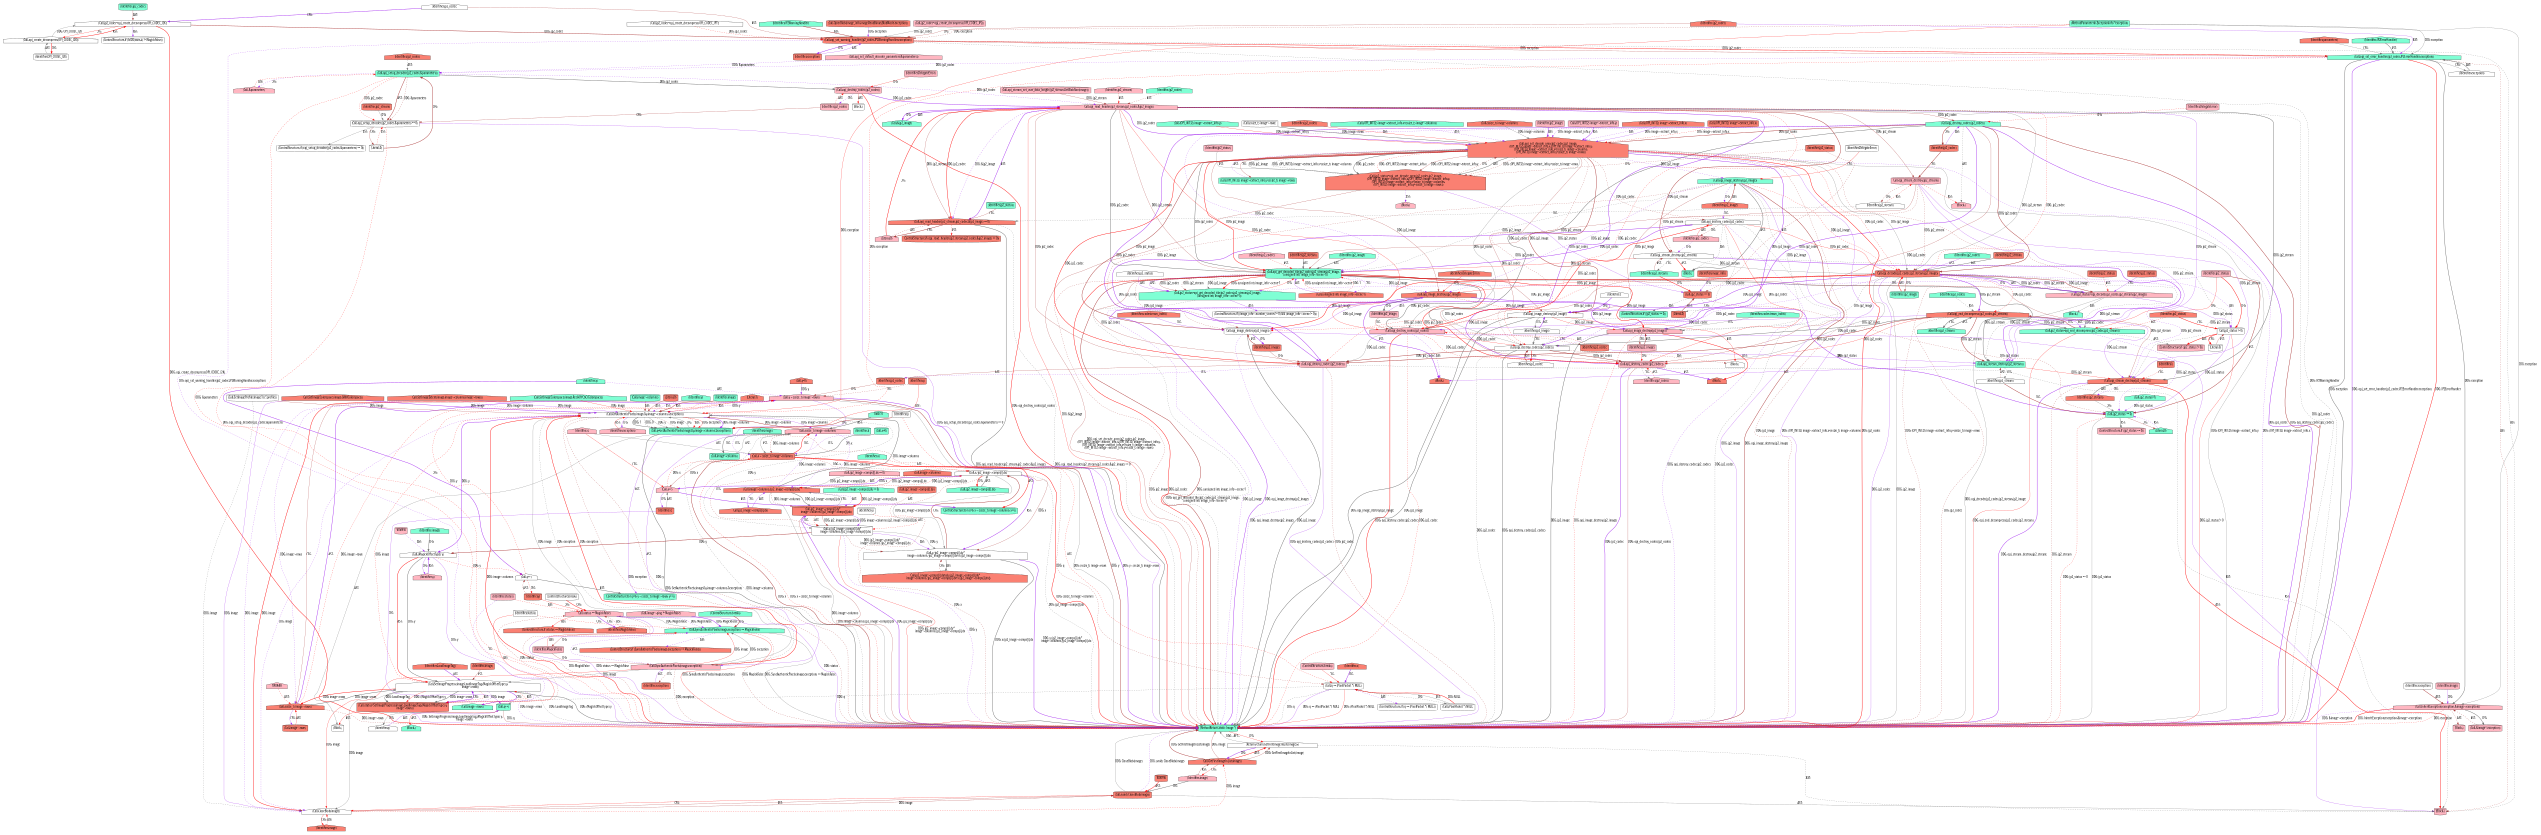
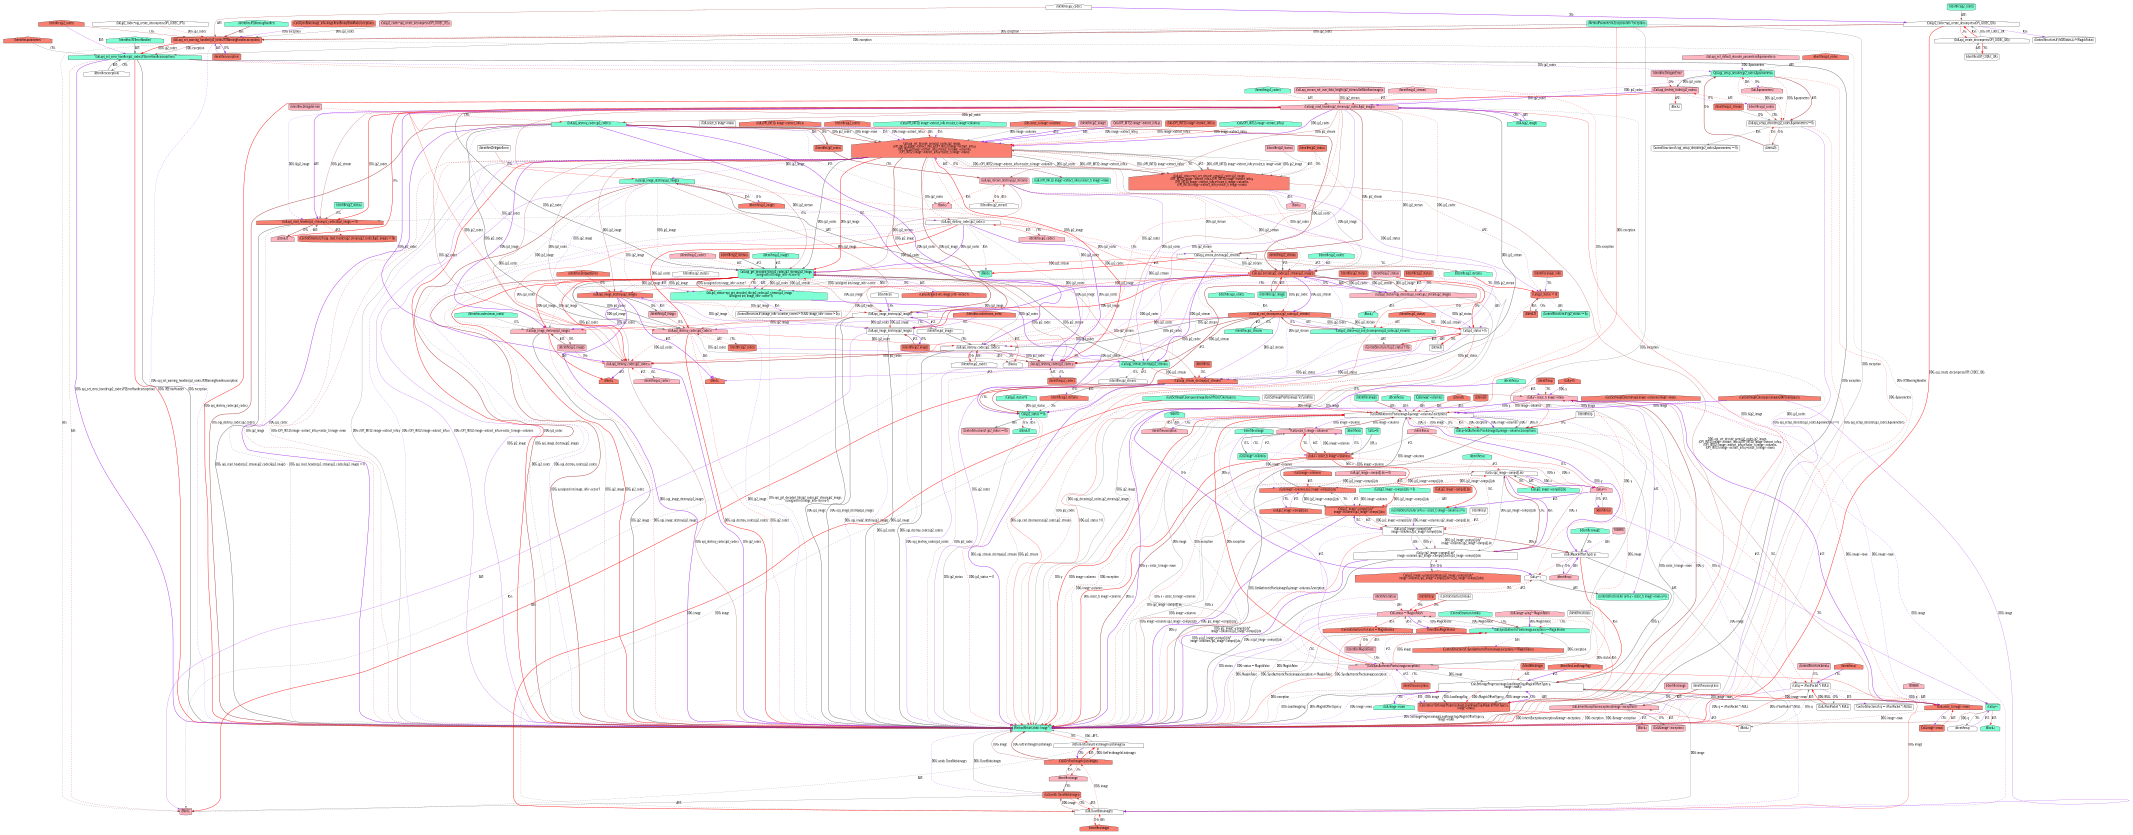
none -> (1535, 404)
(615, 714) -> none
(1161, 778) -> none
